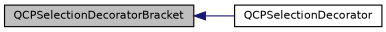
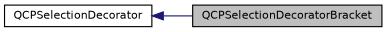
(220, 16) -> (178, 16)
